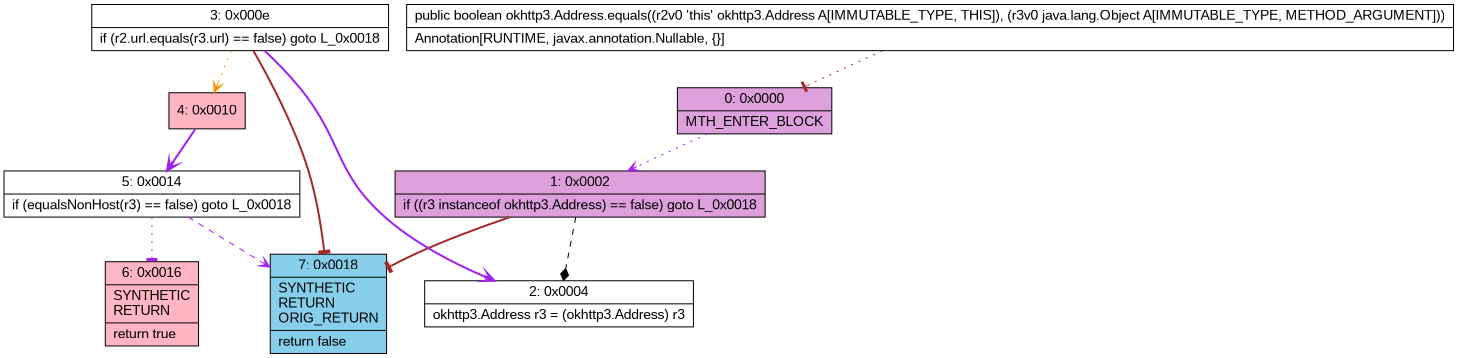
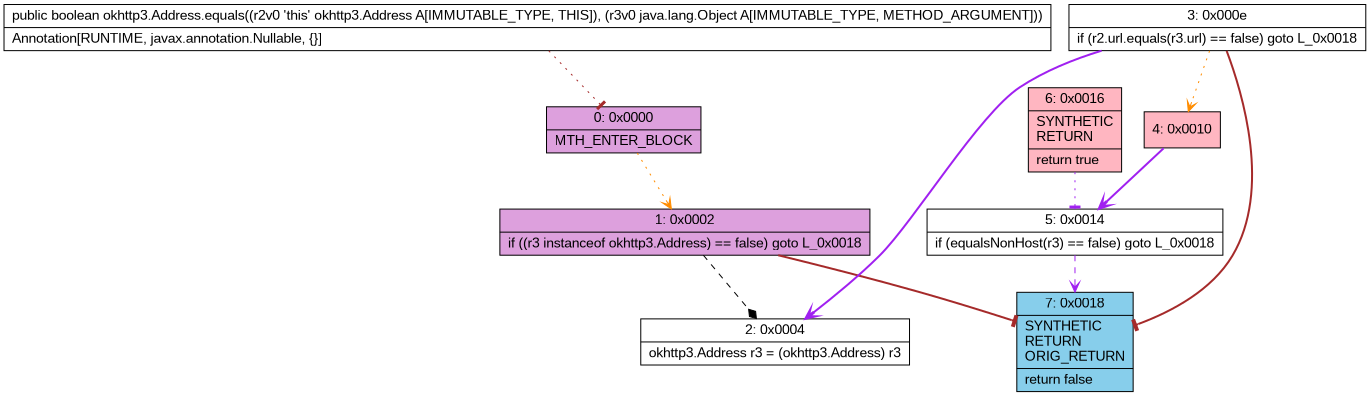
(672, 150) -> (652, 177)
(152, 237) -> (1075, 188)
